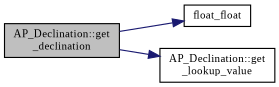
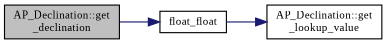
(134, 52) -> (241, 22)
